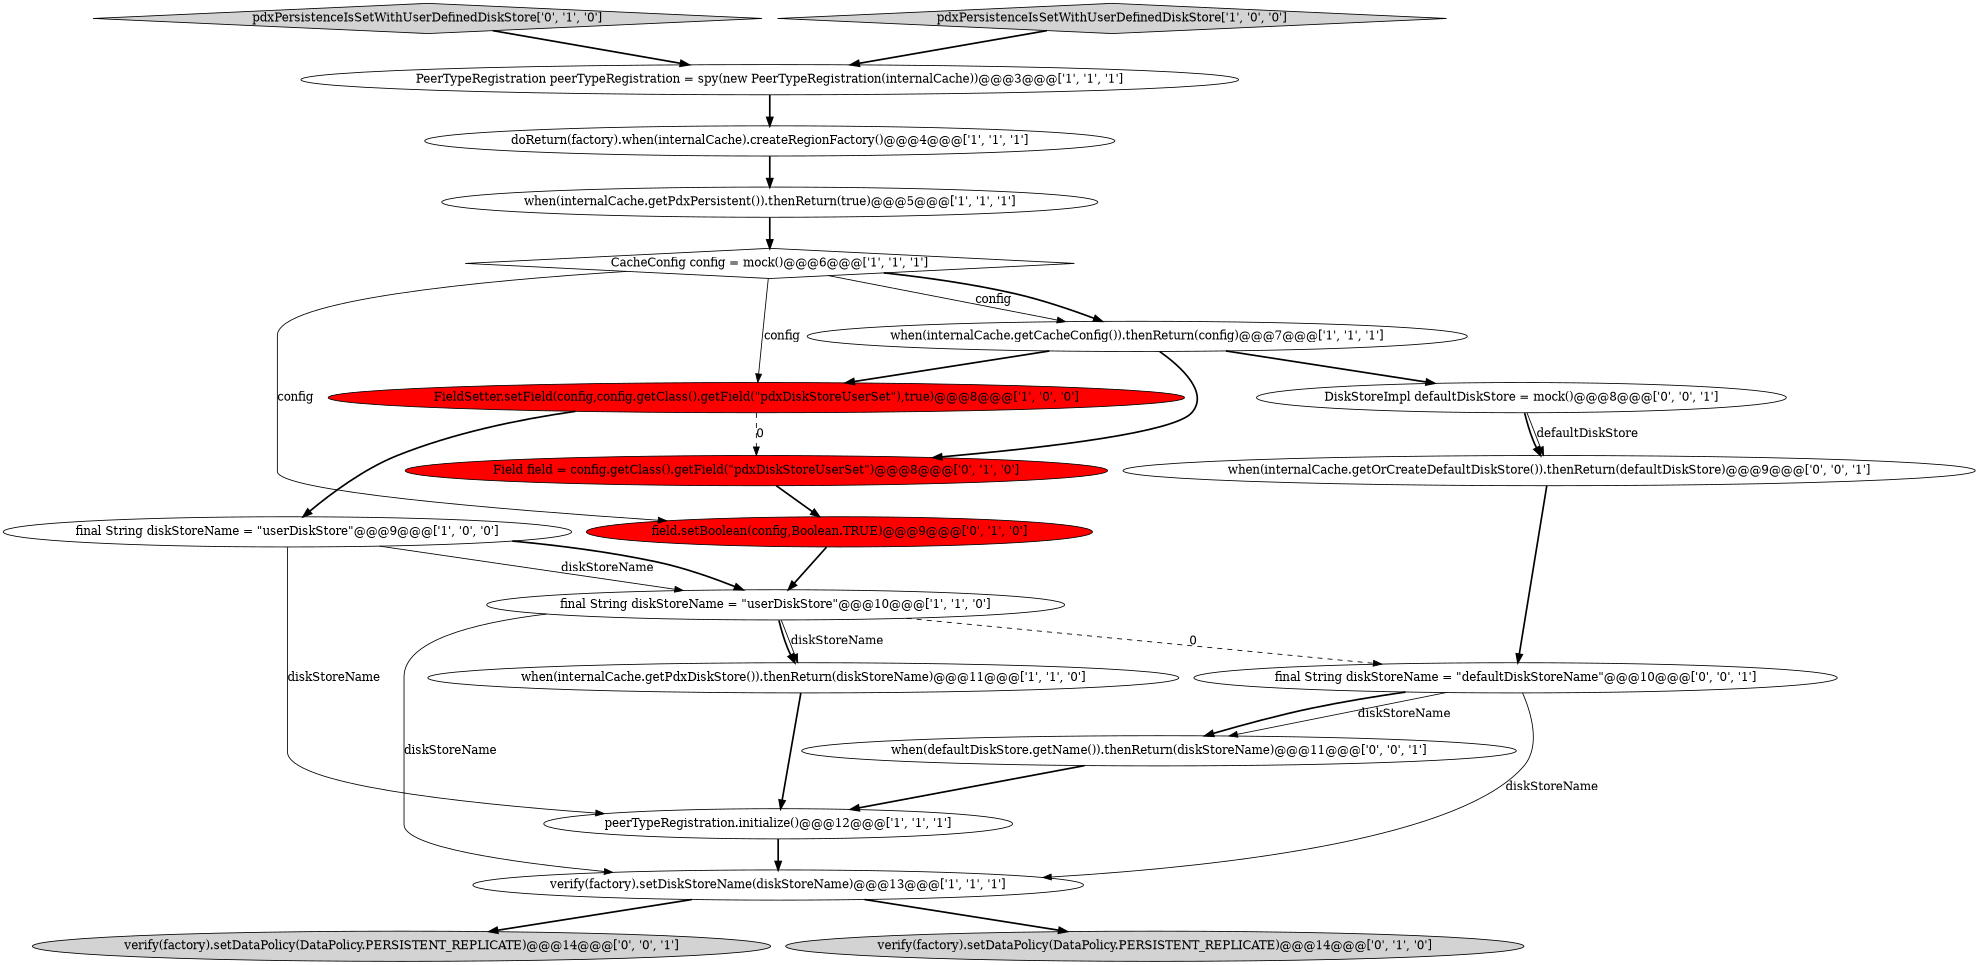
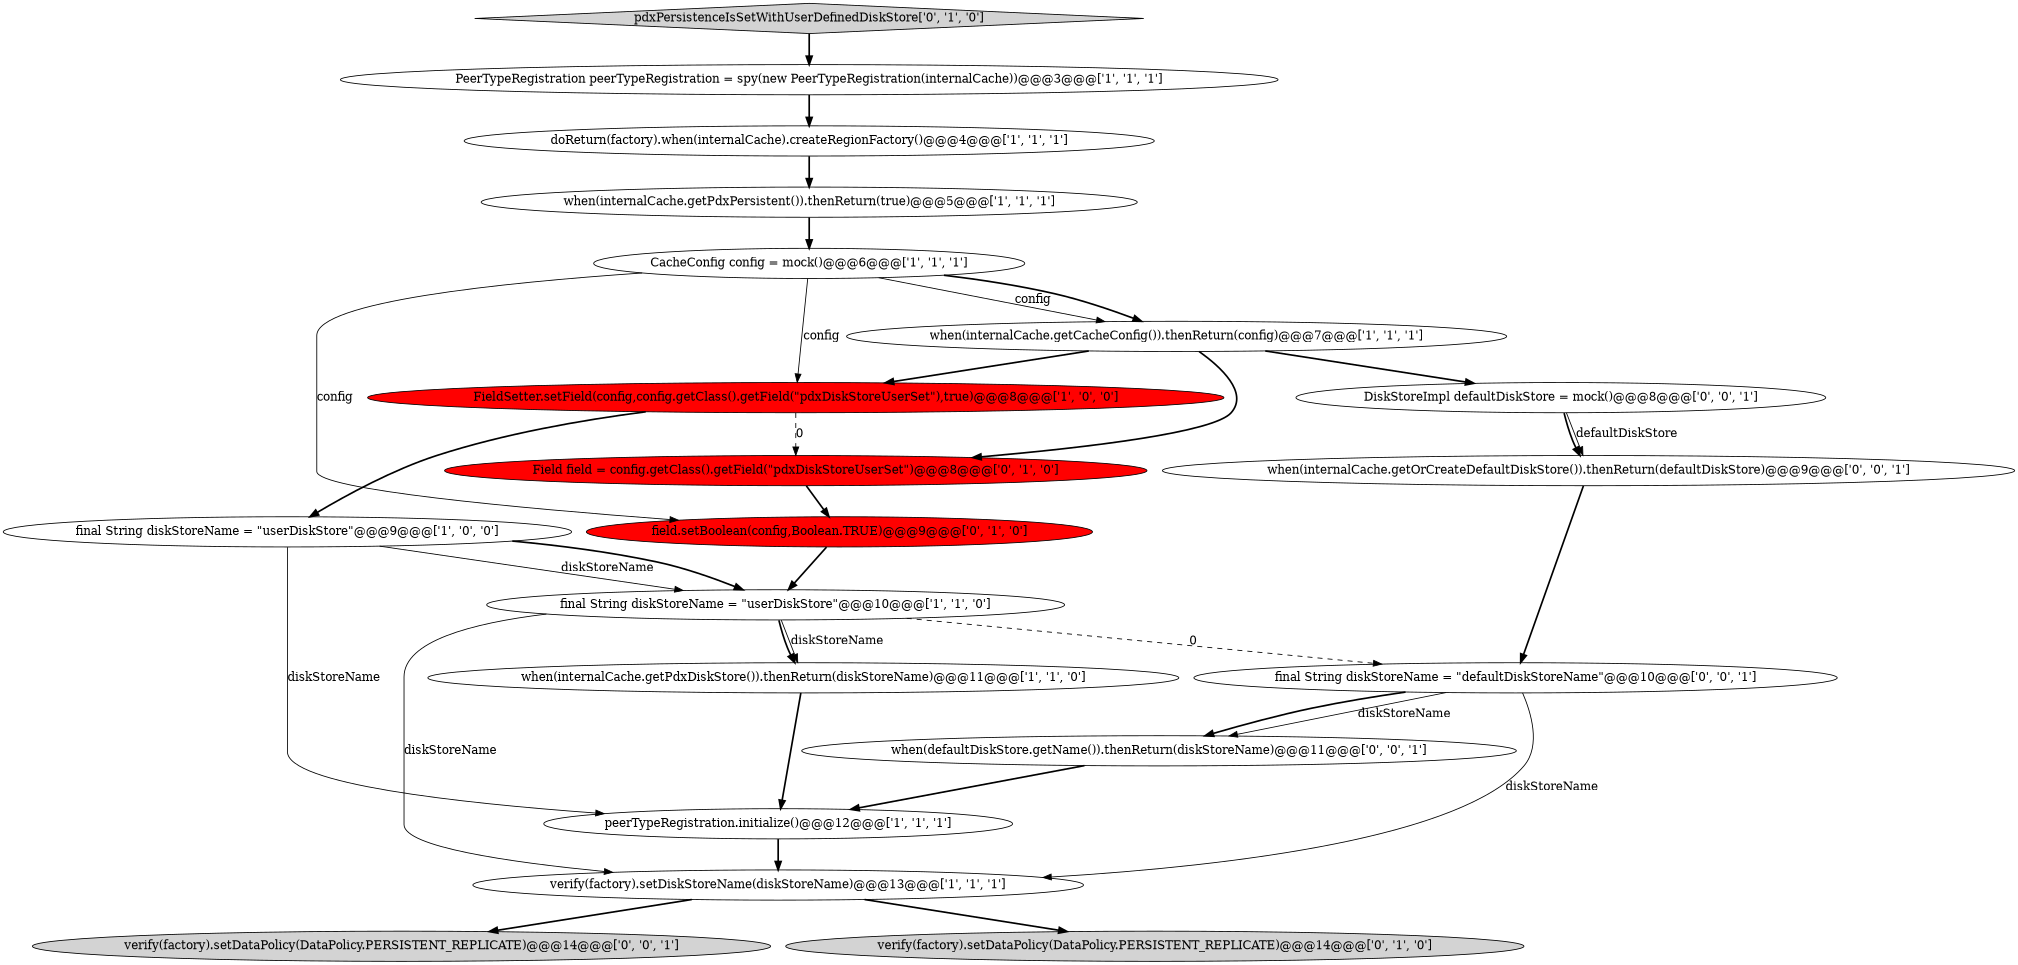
(1112, 18) -> none
(770, 263) -> (809, 263)
